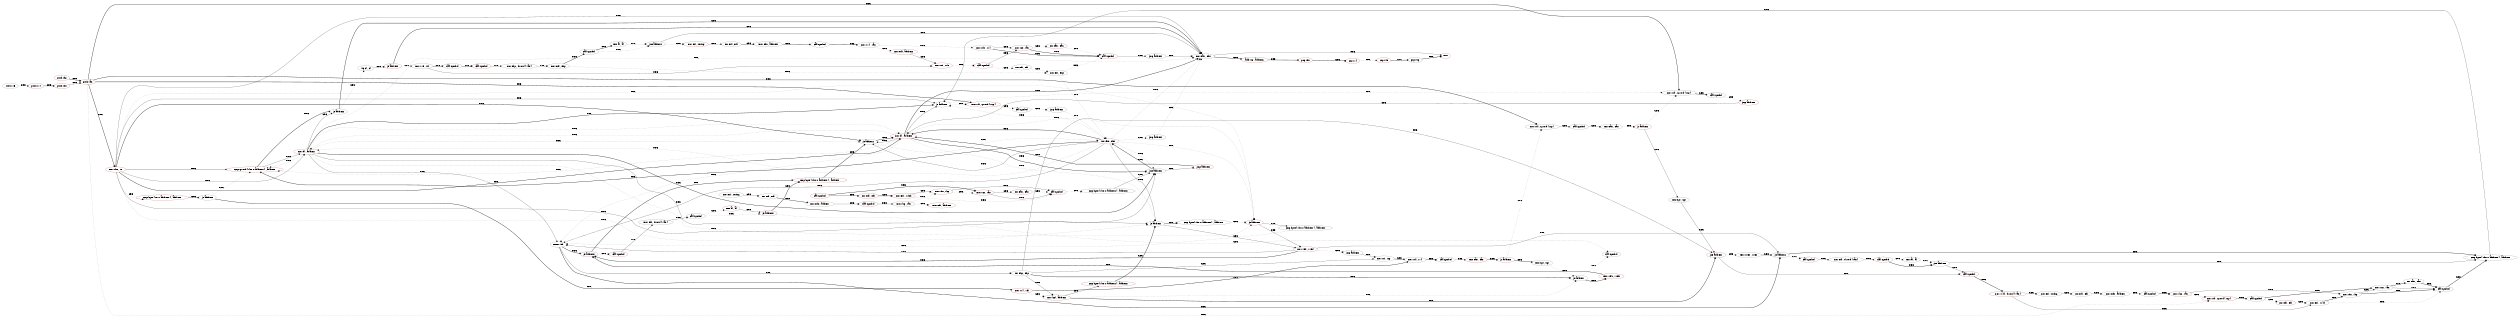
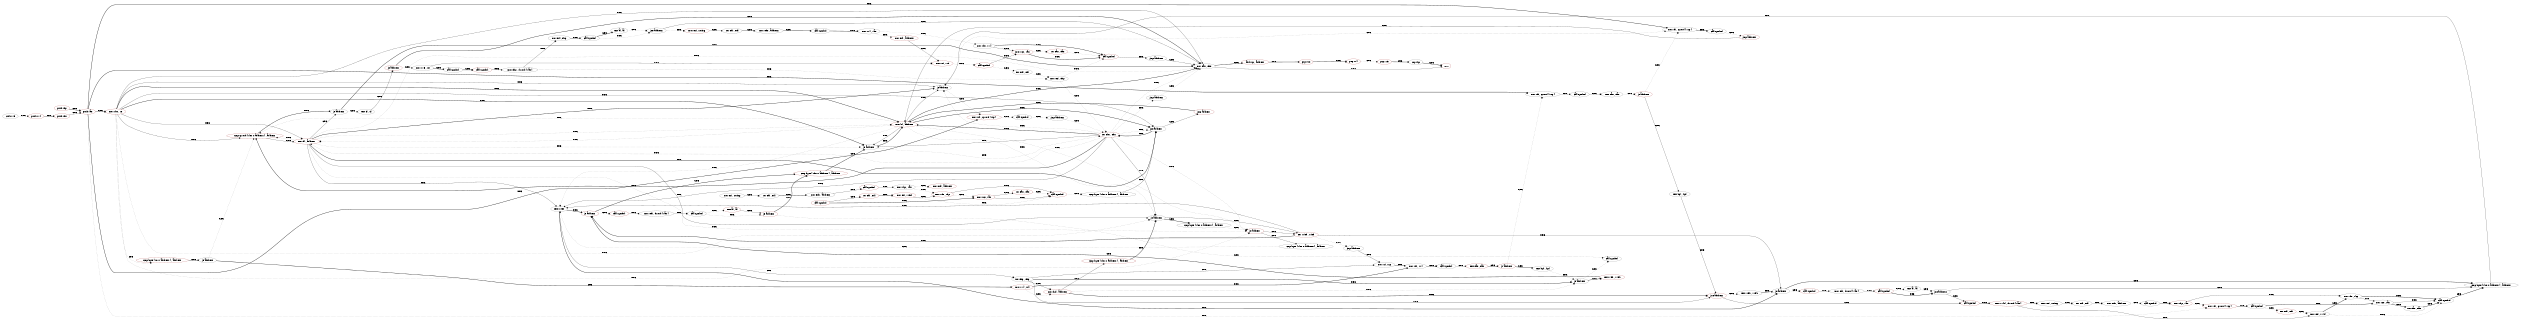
(366, 68) -> (366, 112)
(807, 72) -> (792, 71)
